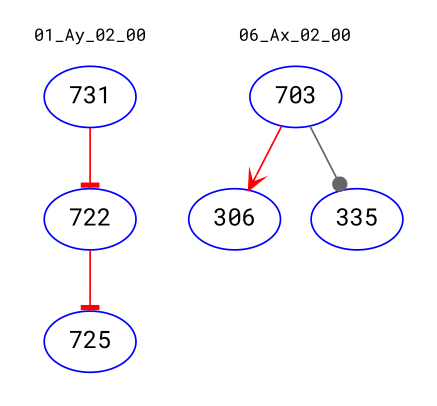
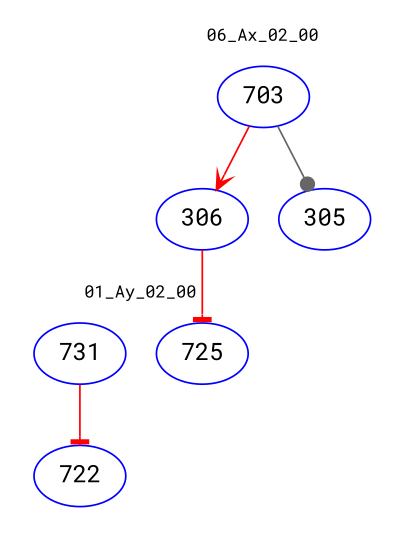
(357, 219) -> (325, 219)
(90, 276) -> (202, 288)
